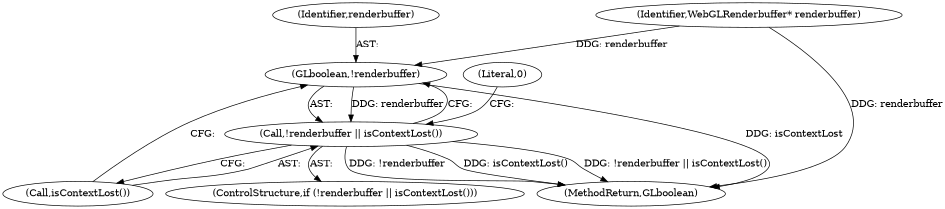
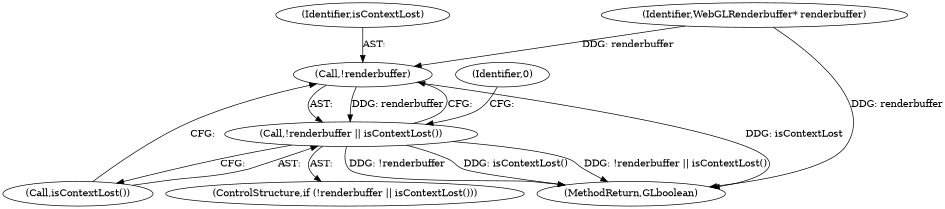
(356, 15) -> (363, 15)
(356, 75) -> (363, 75)
(502, 75) -> (502, 75)
